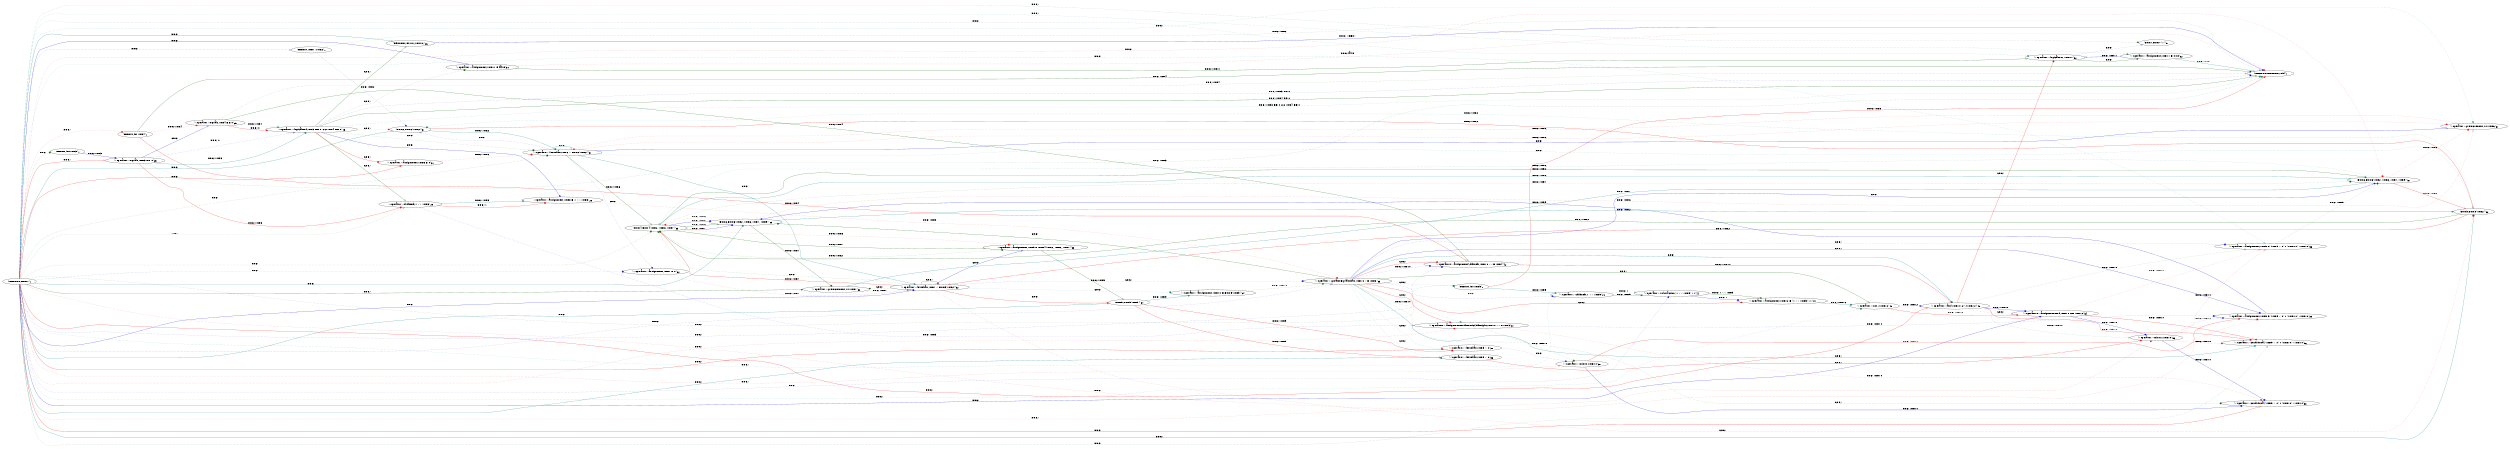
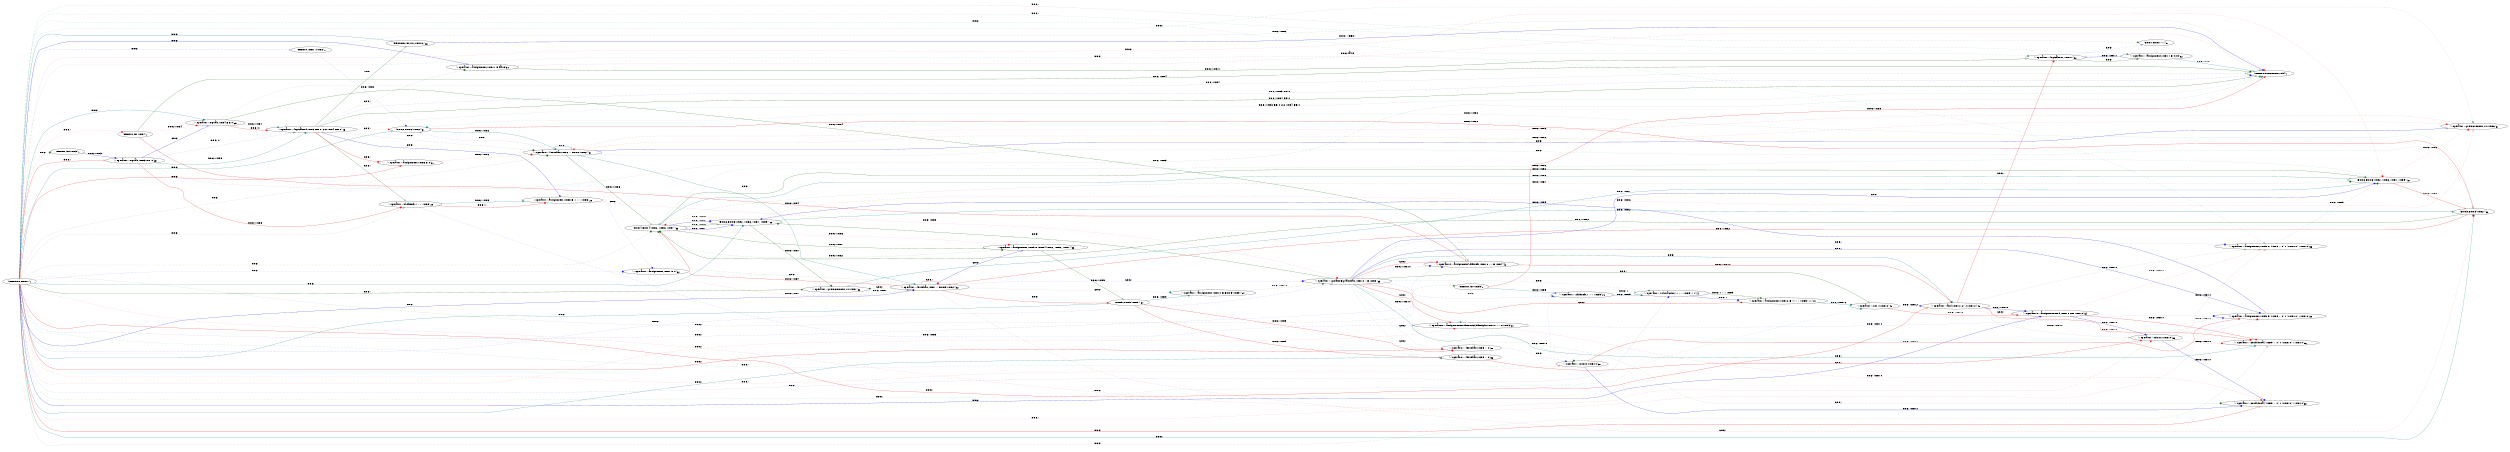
(368, 72) -> (368, 72)
none -> (50, 128)
(175, 233) -> (175, 233)
(1419, 284) -> (1519, 282)
